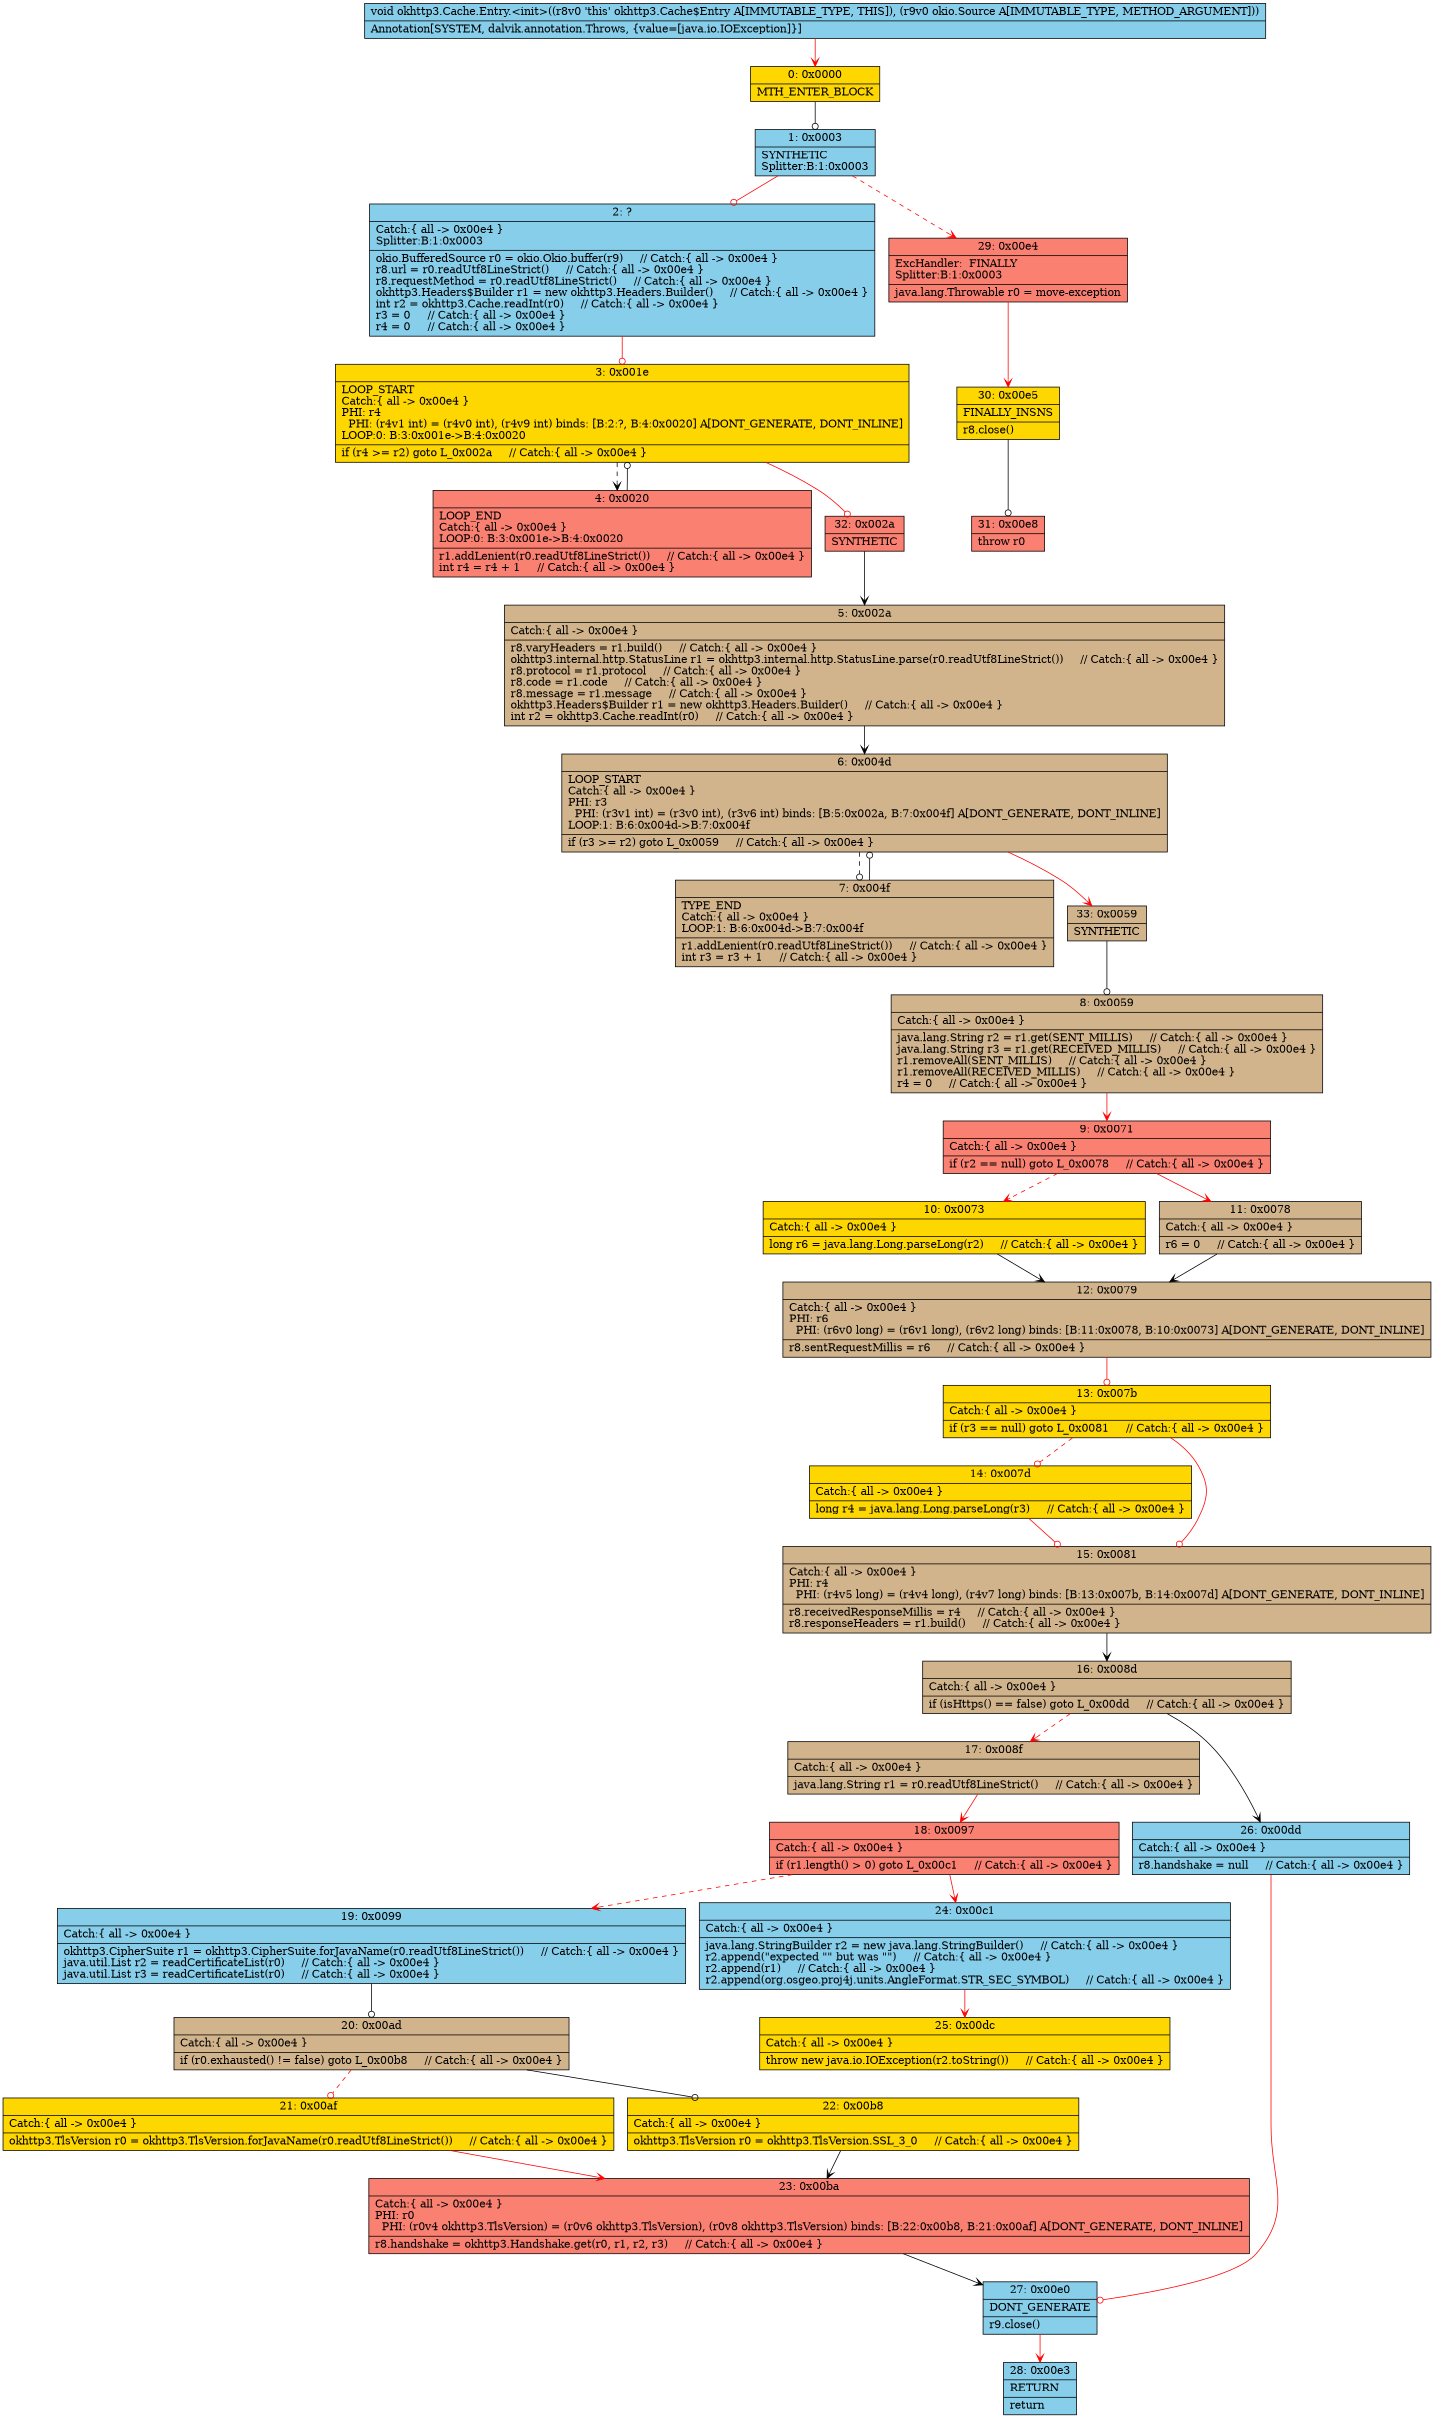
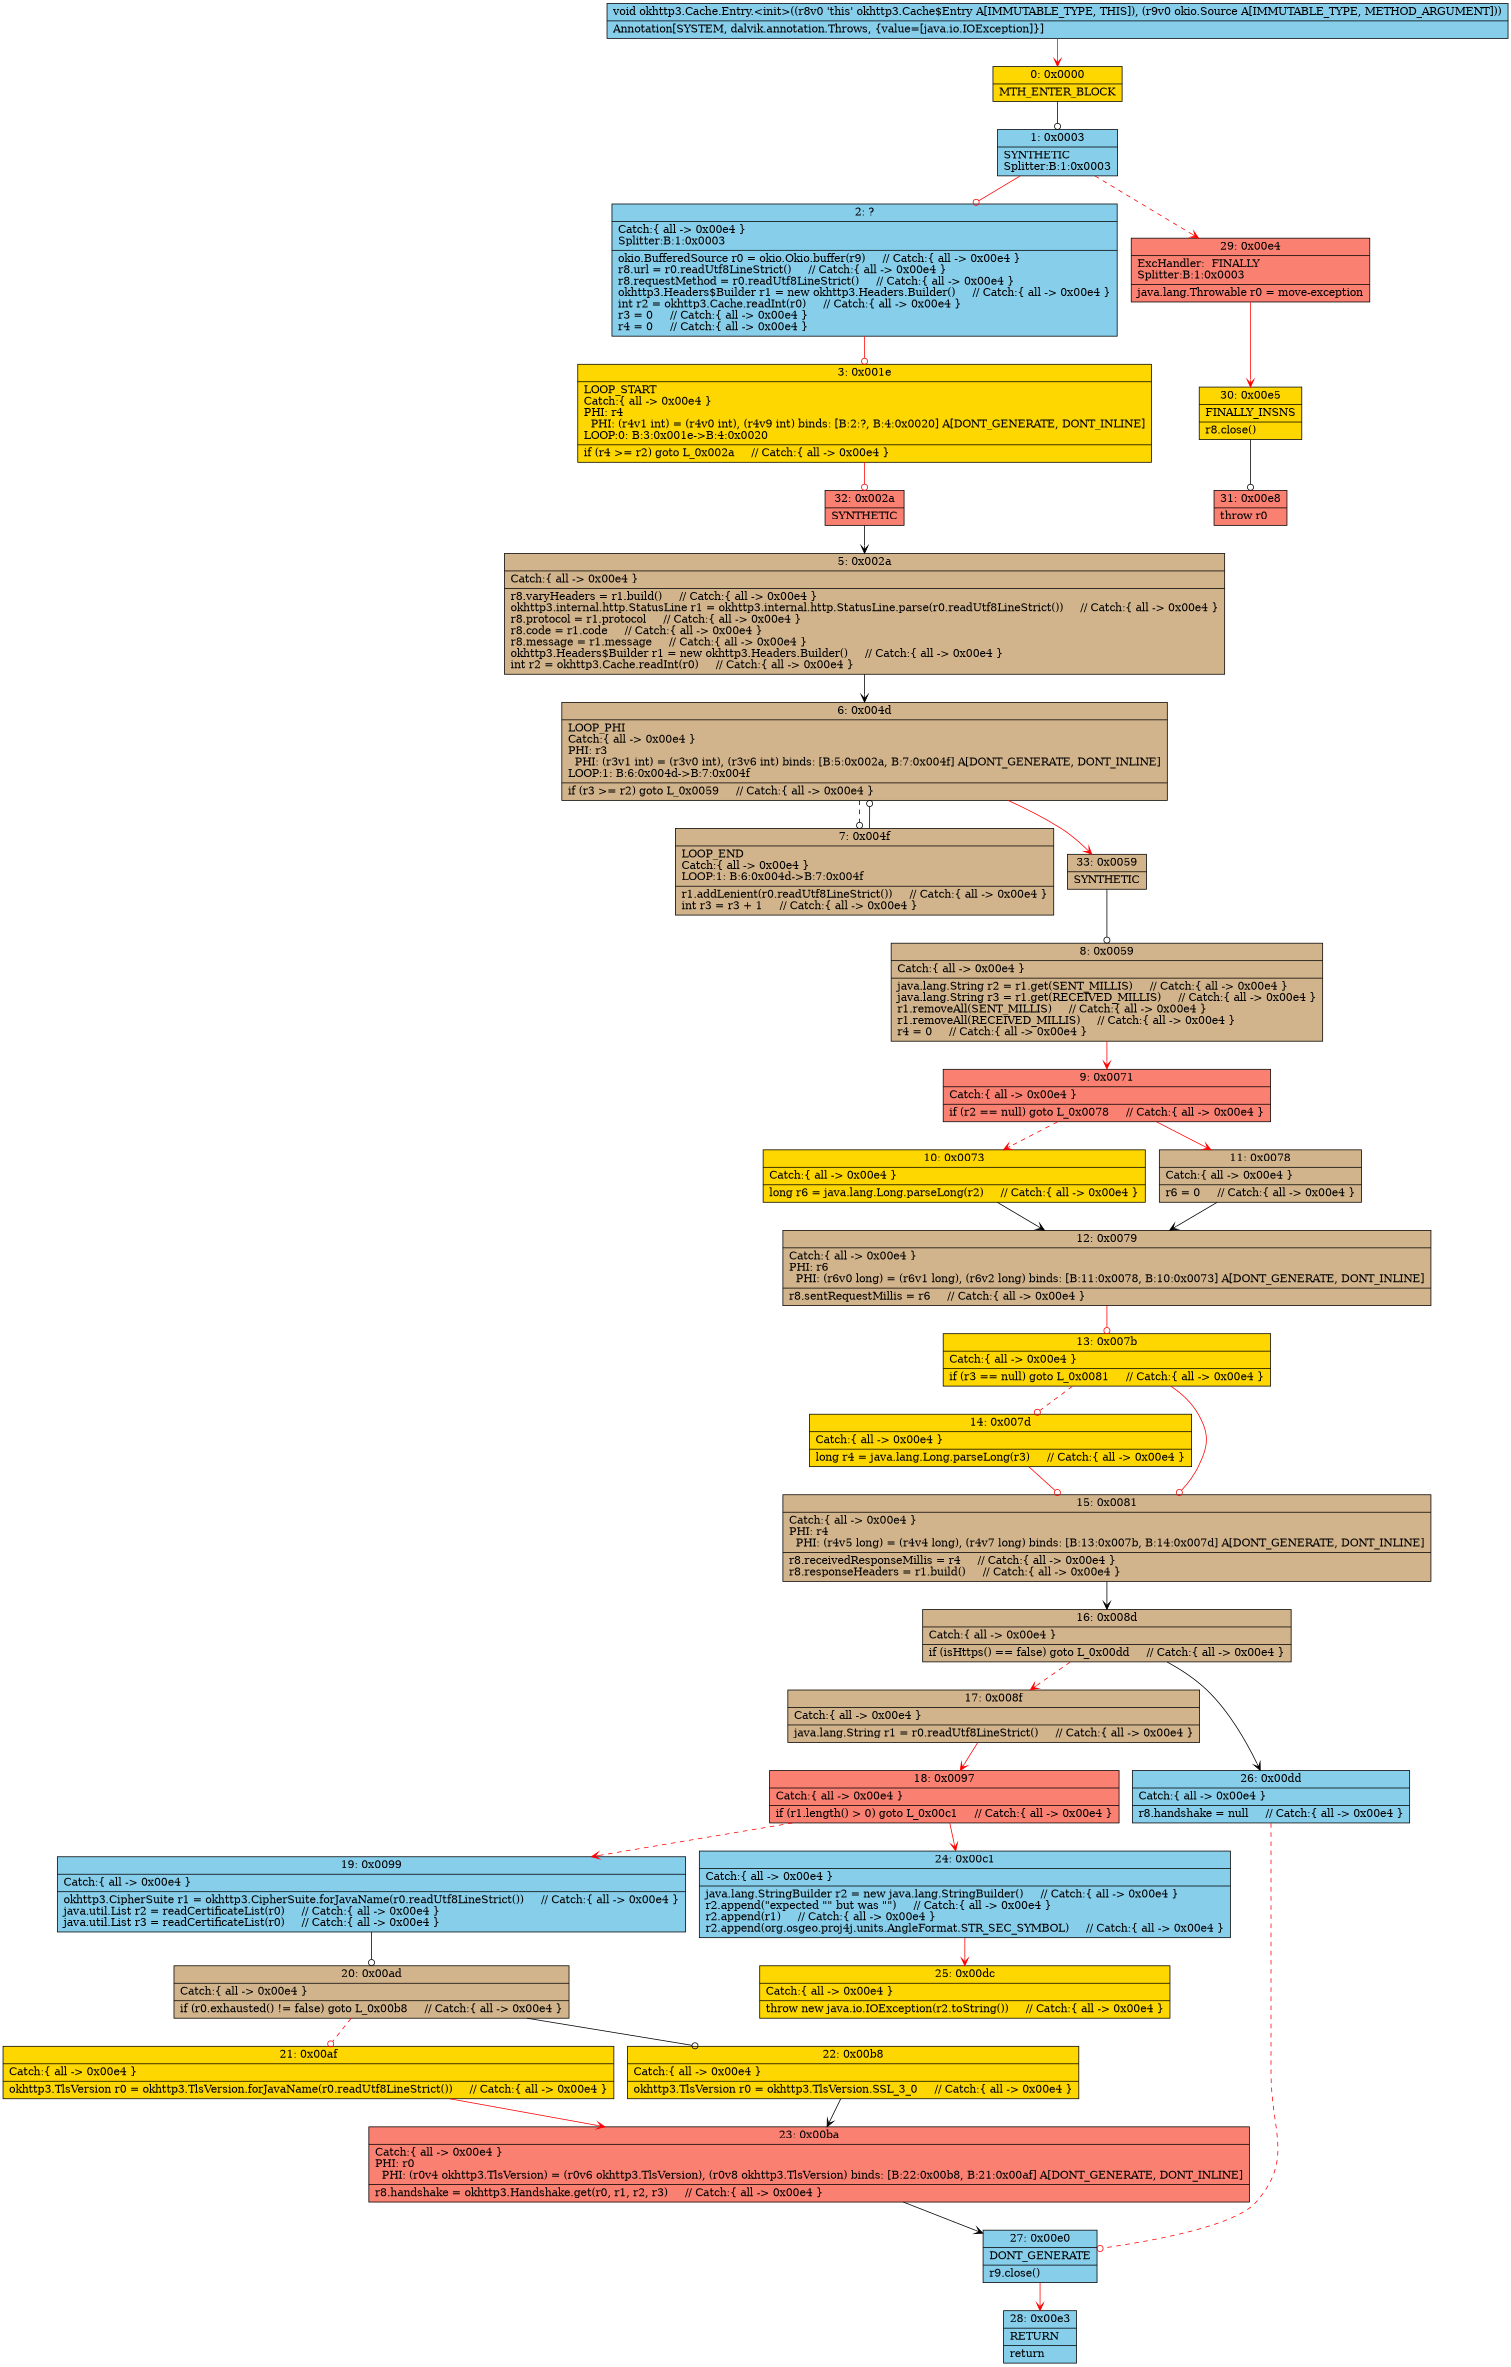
(622, 534) -> none
(604, 780) -> (597, 728)
(711, 906) -> (713, 854)
(1272, 2148) -> (1272, 2096)
